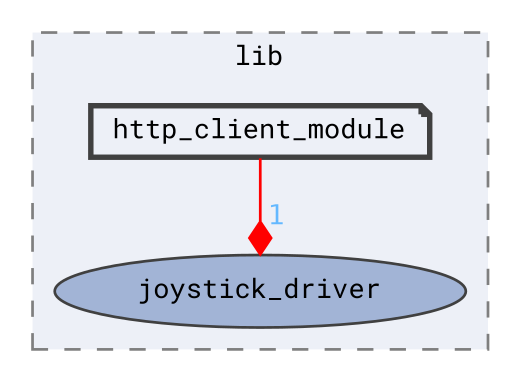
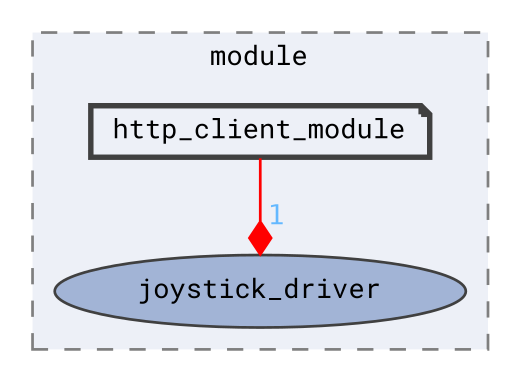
(260, 58) -> (260, 58)
